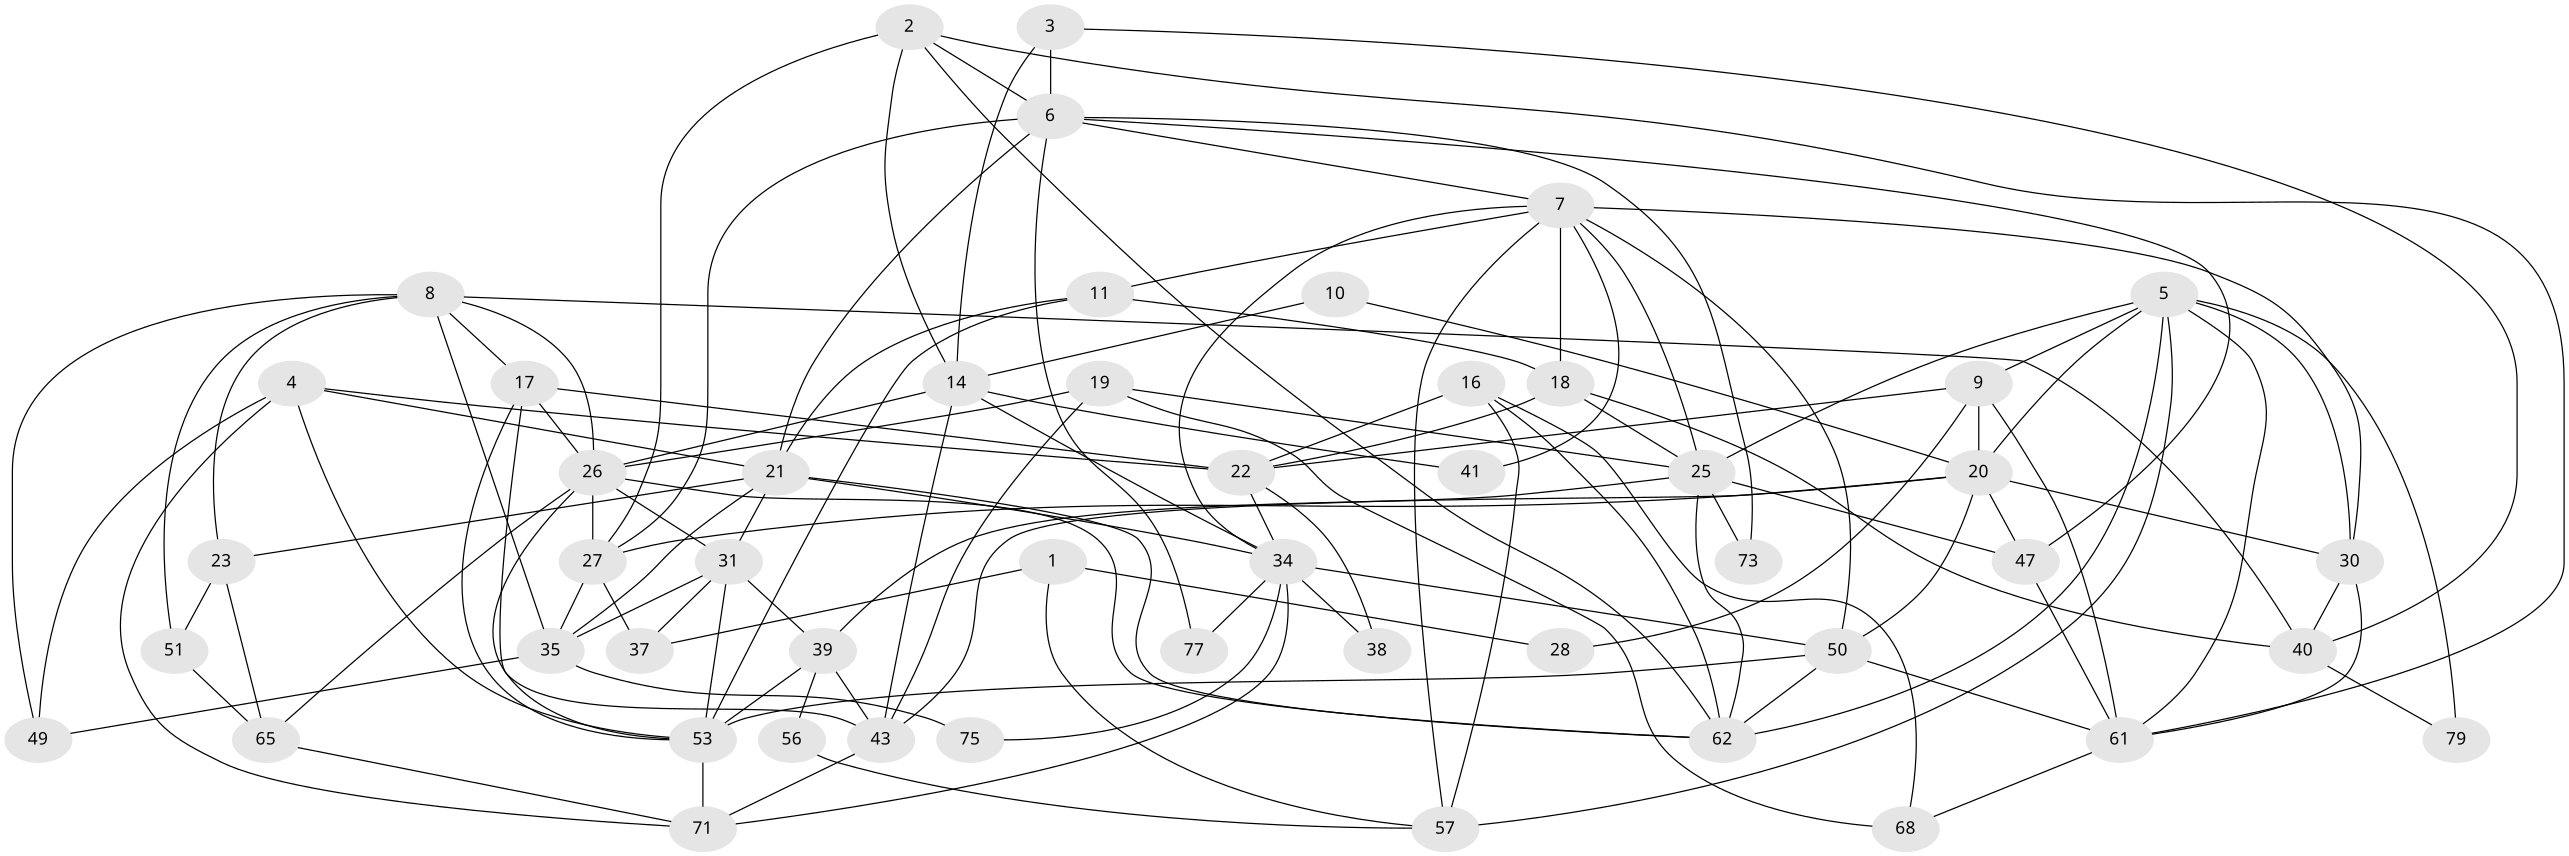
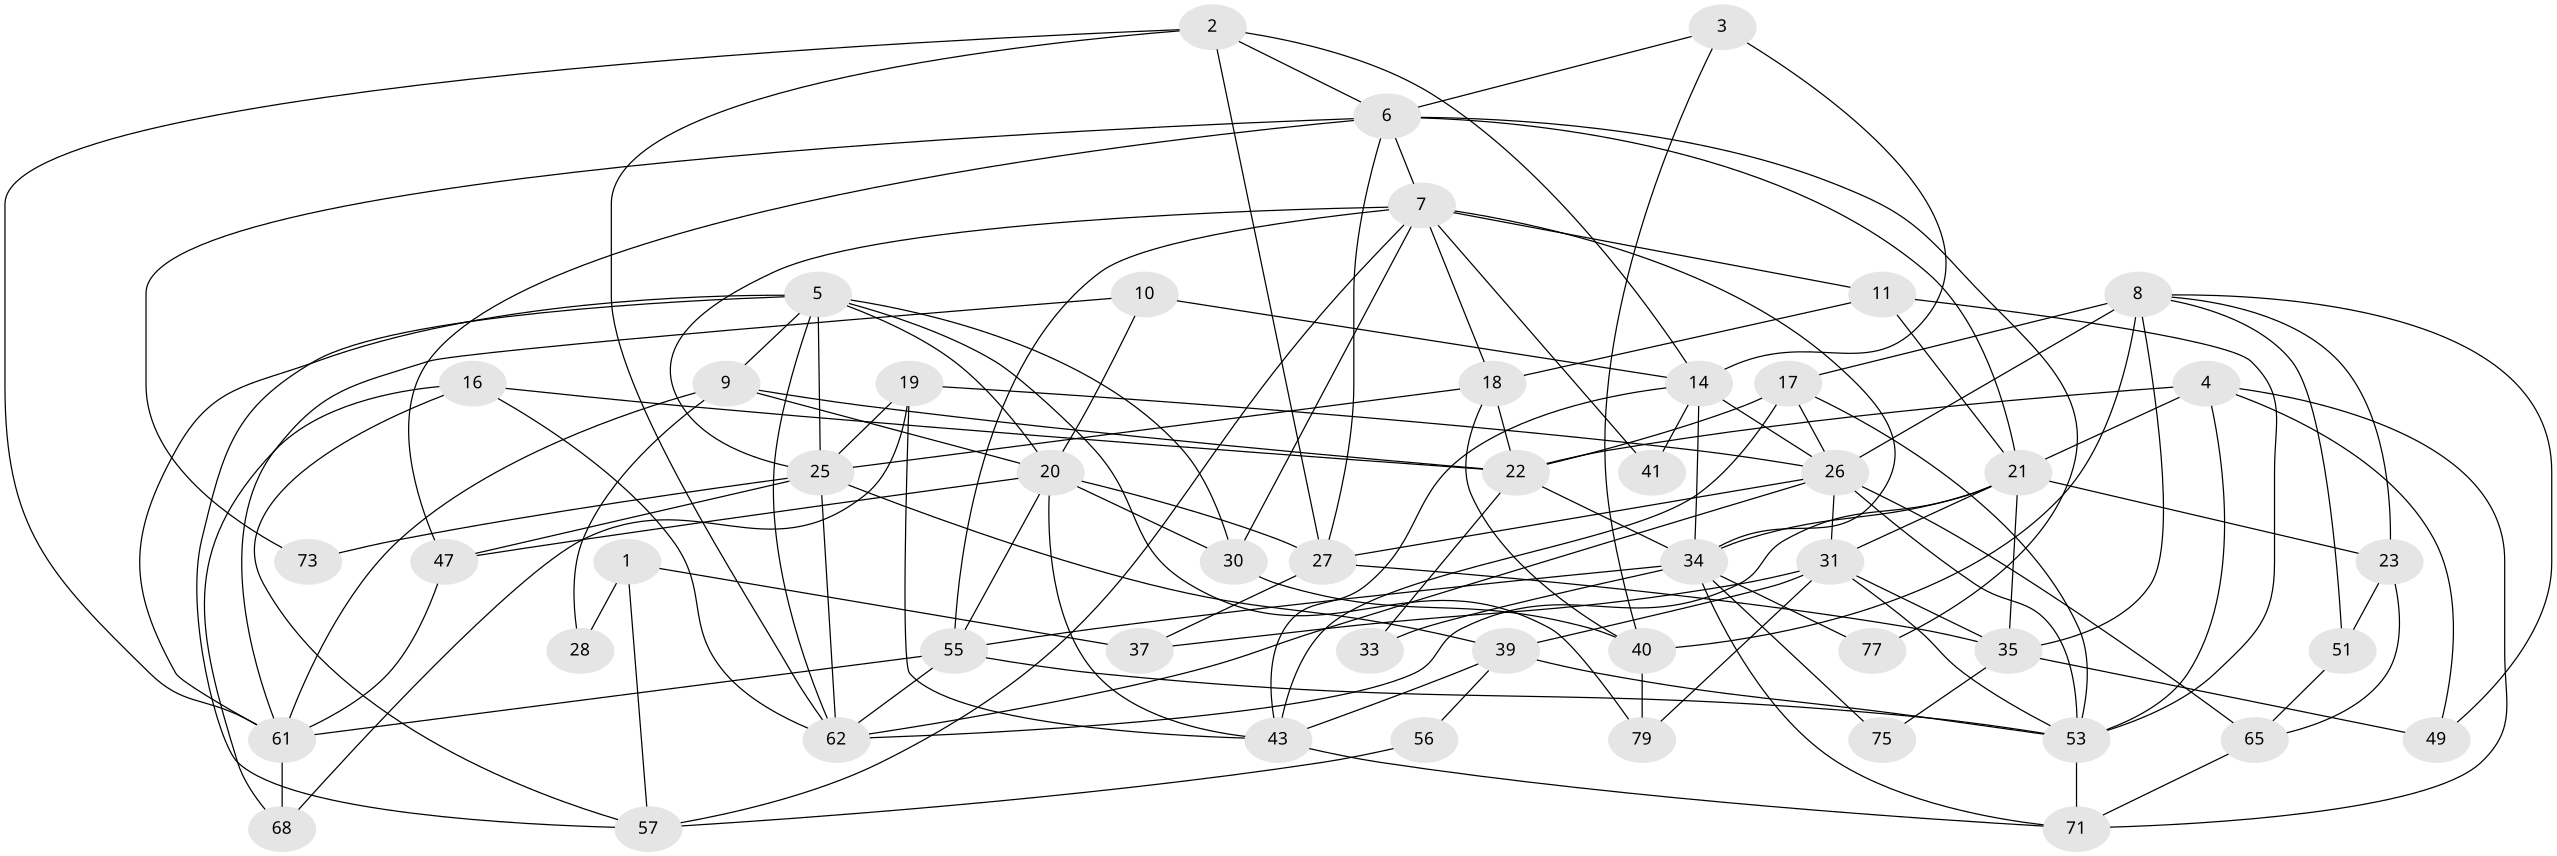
(1377, 651) -> (1370, 651)
(1838, 651) -> (954, 651)
none -> (1729, 658)
(2338, 681) -> (540, 348)
